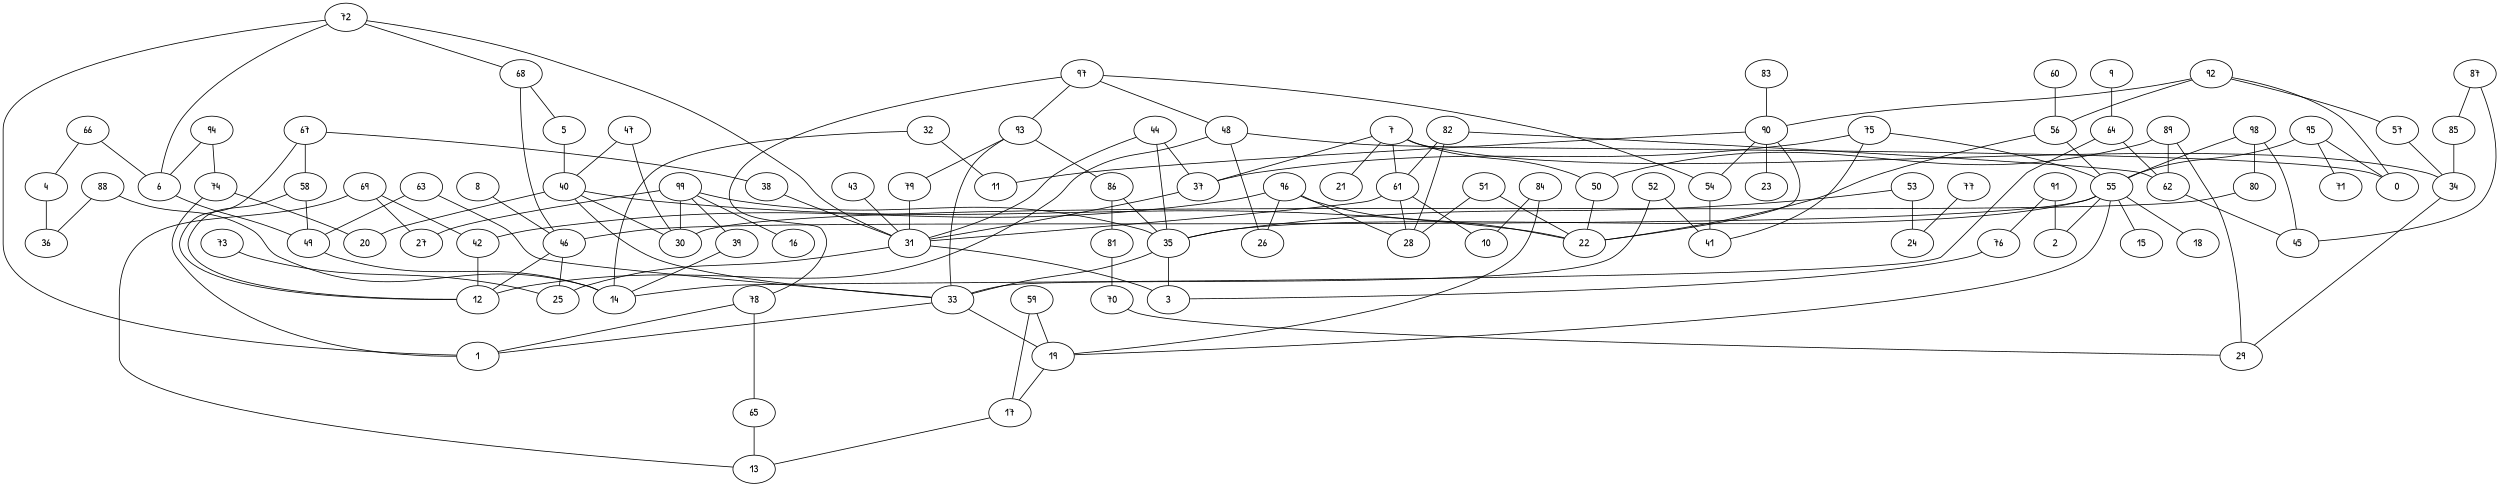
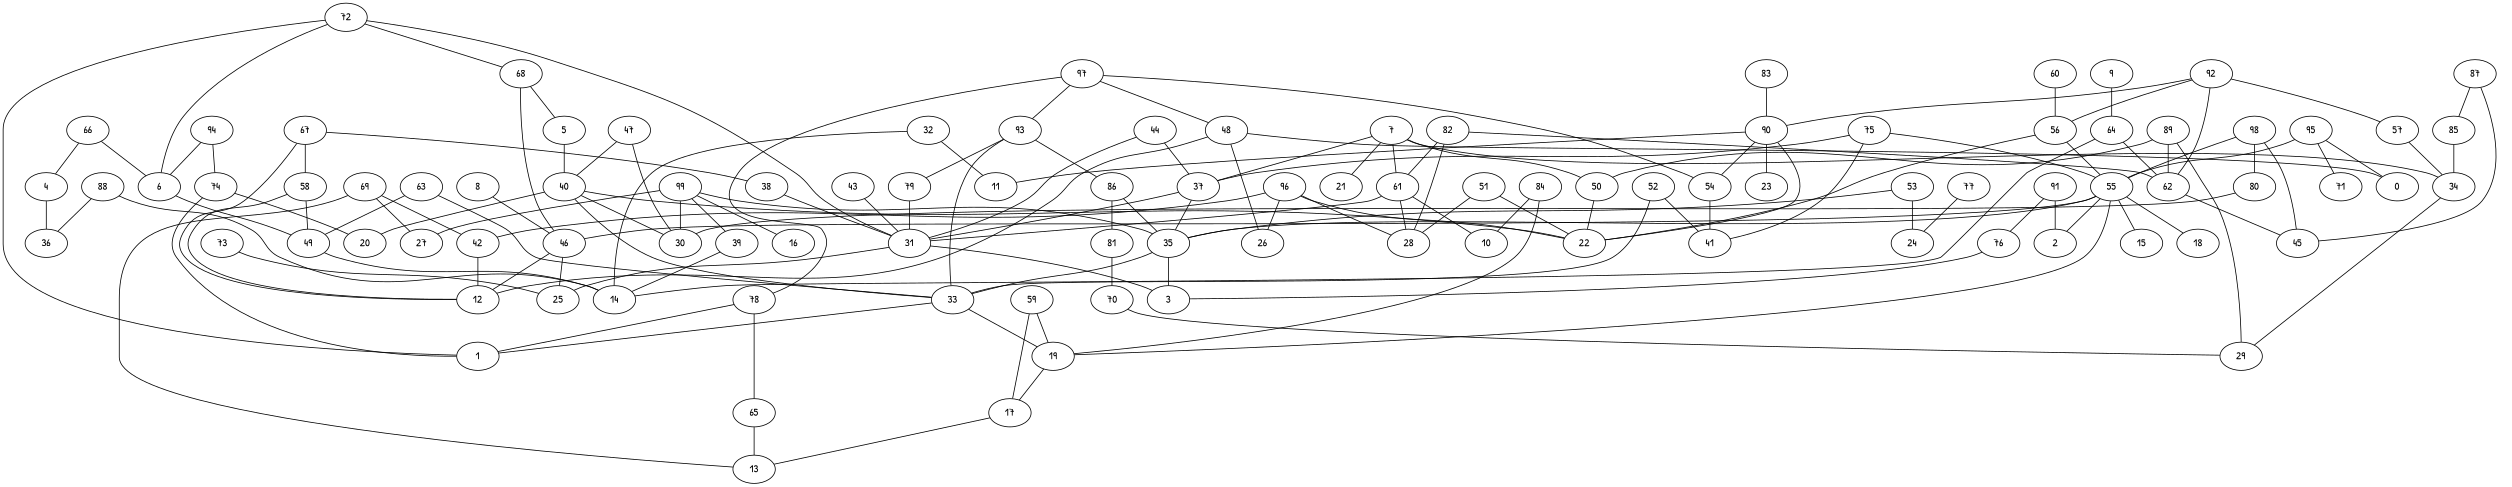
(2331, 111) -> (2200, 133)
(1162, 187) -> (1183, 215)
